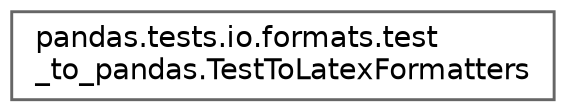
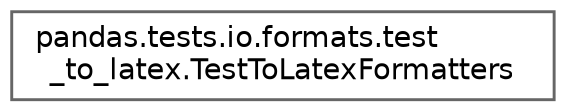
(283, 56) -> (283, 56)
